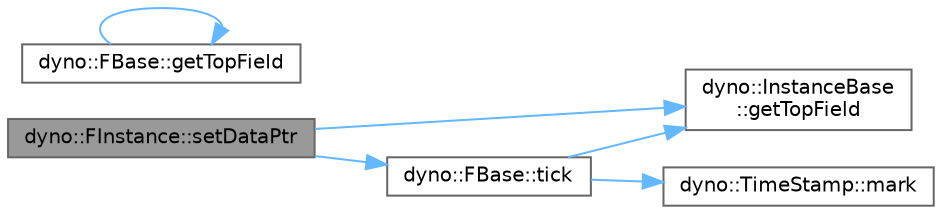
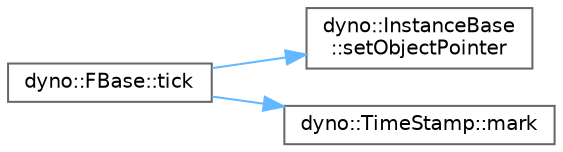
(161, 64) -> none
(799, 100) -> (419, 38)
(161, 138) -> none
